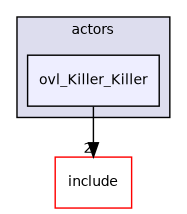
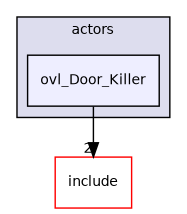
(93, 81) -> (93, 81)
